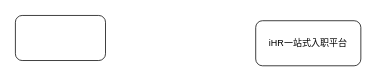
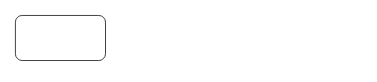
(308, 43) -> none
